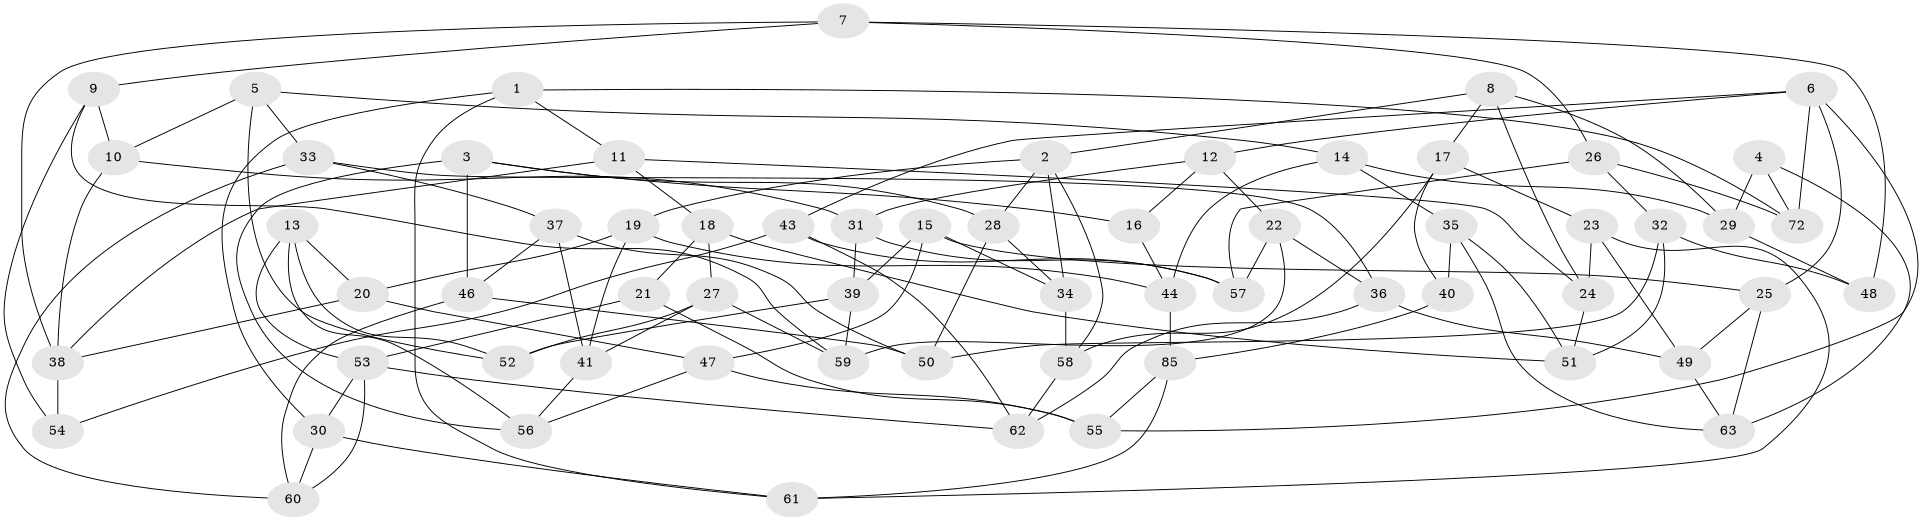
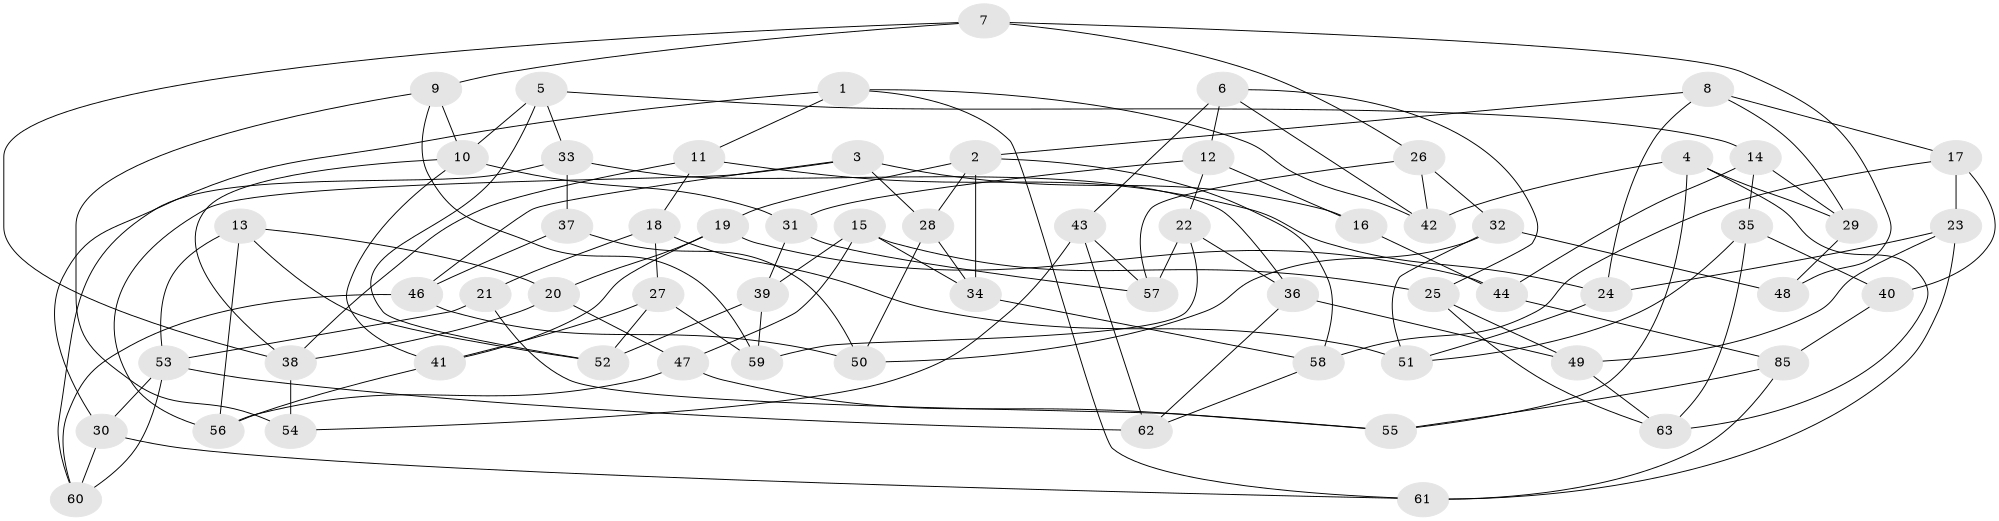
(1797, 226) -> (1430, 226)
(571, 297) -> (358, 265)
(1638, 395) -> (1619, 372)
